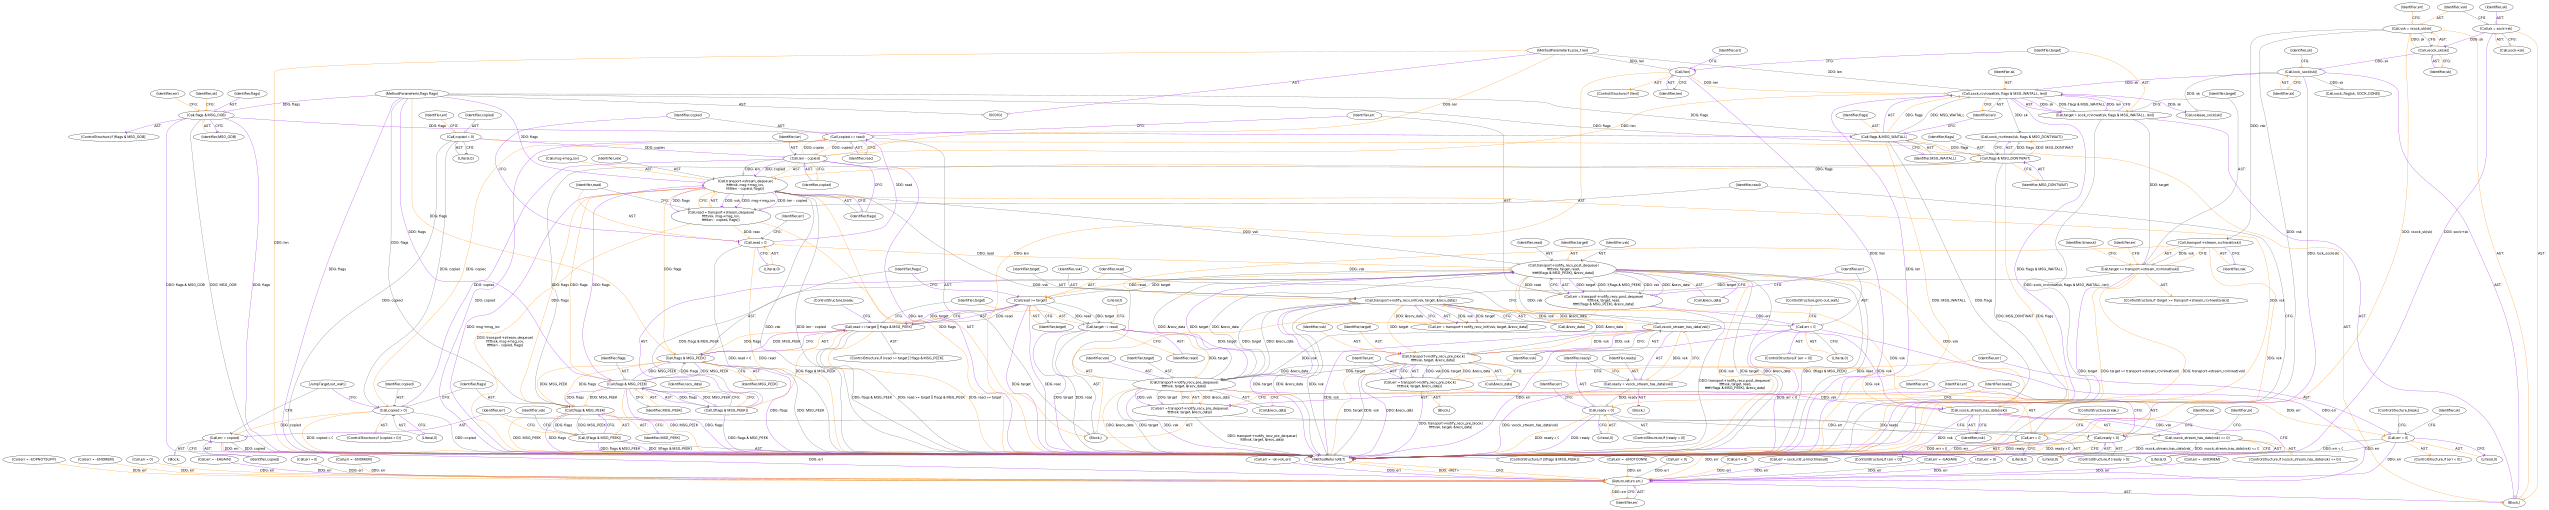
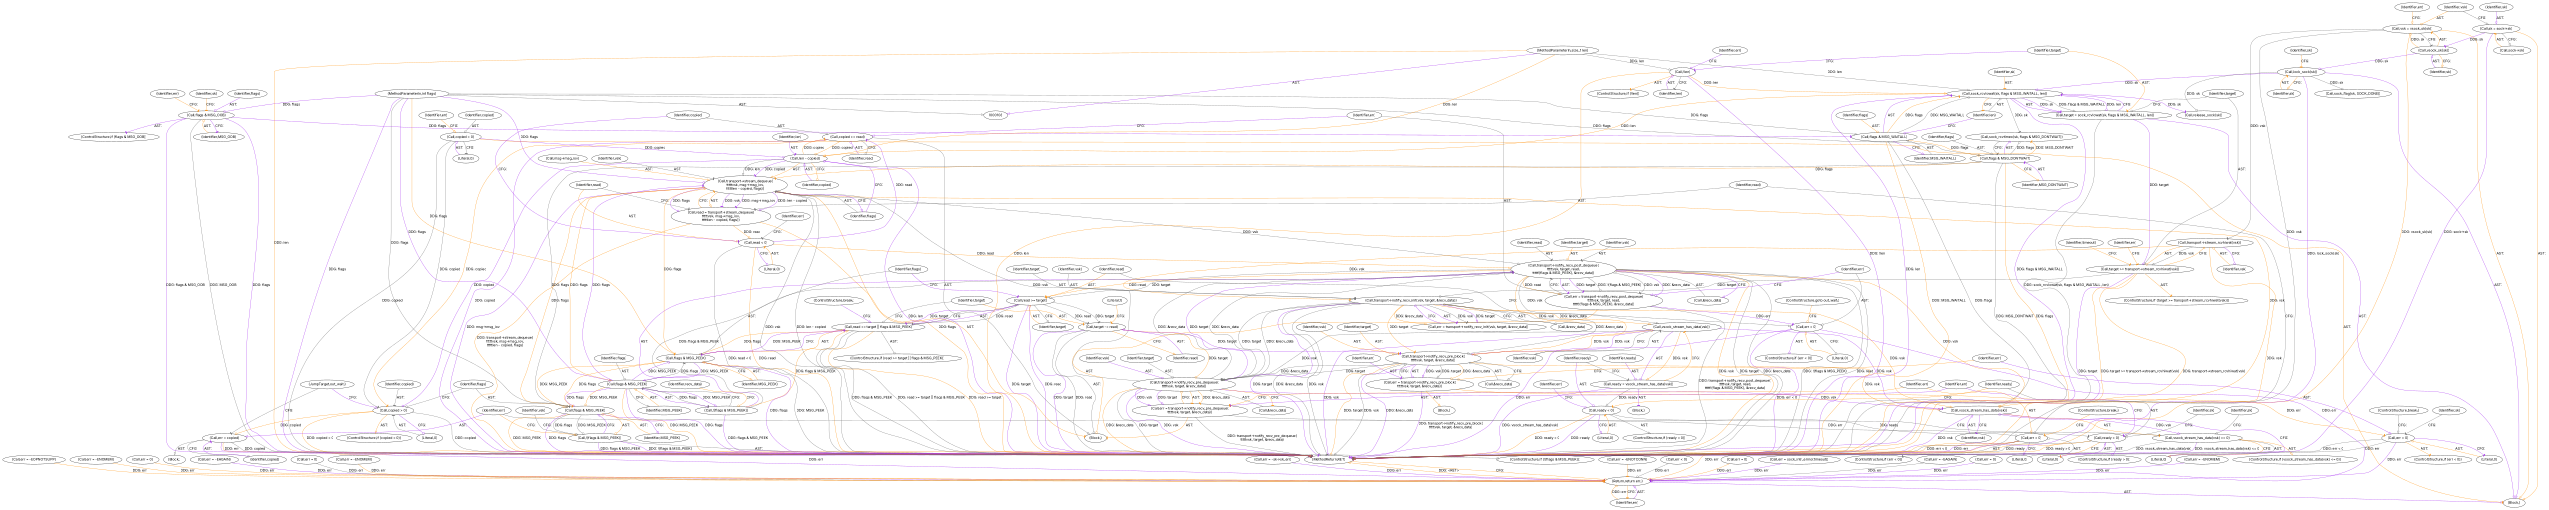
(412, 94) -> (412, 94)
